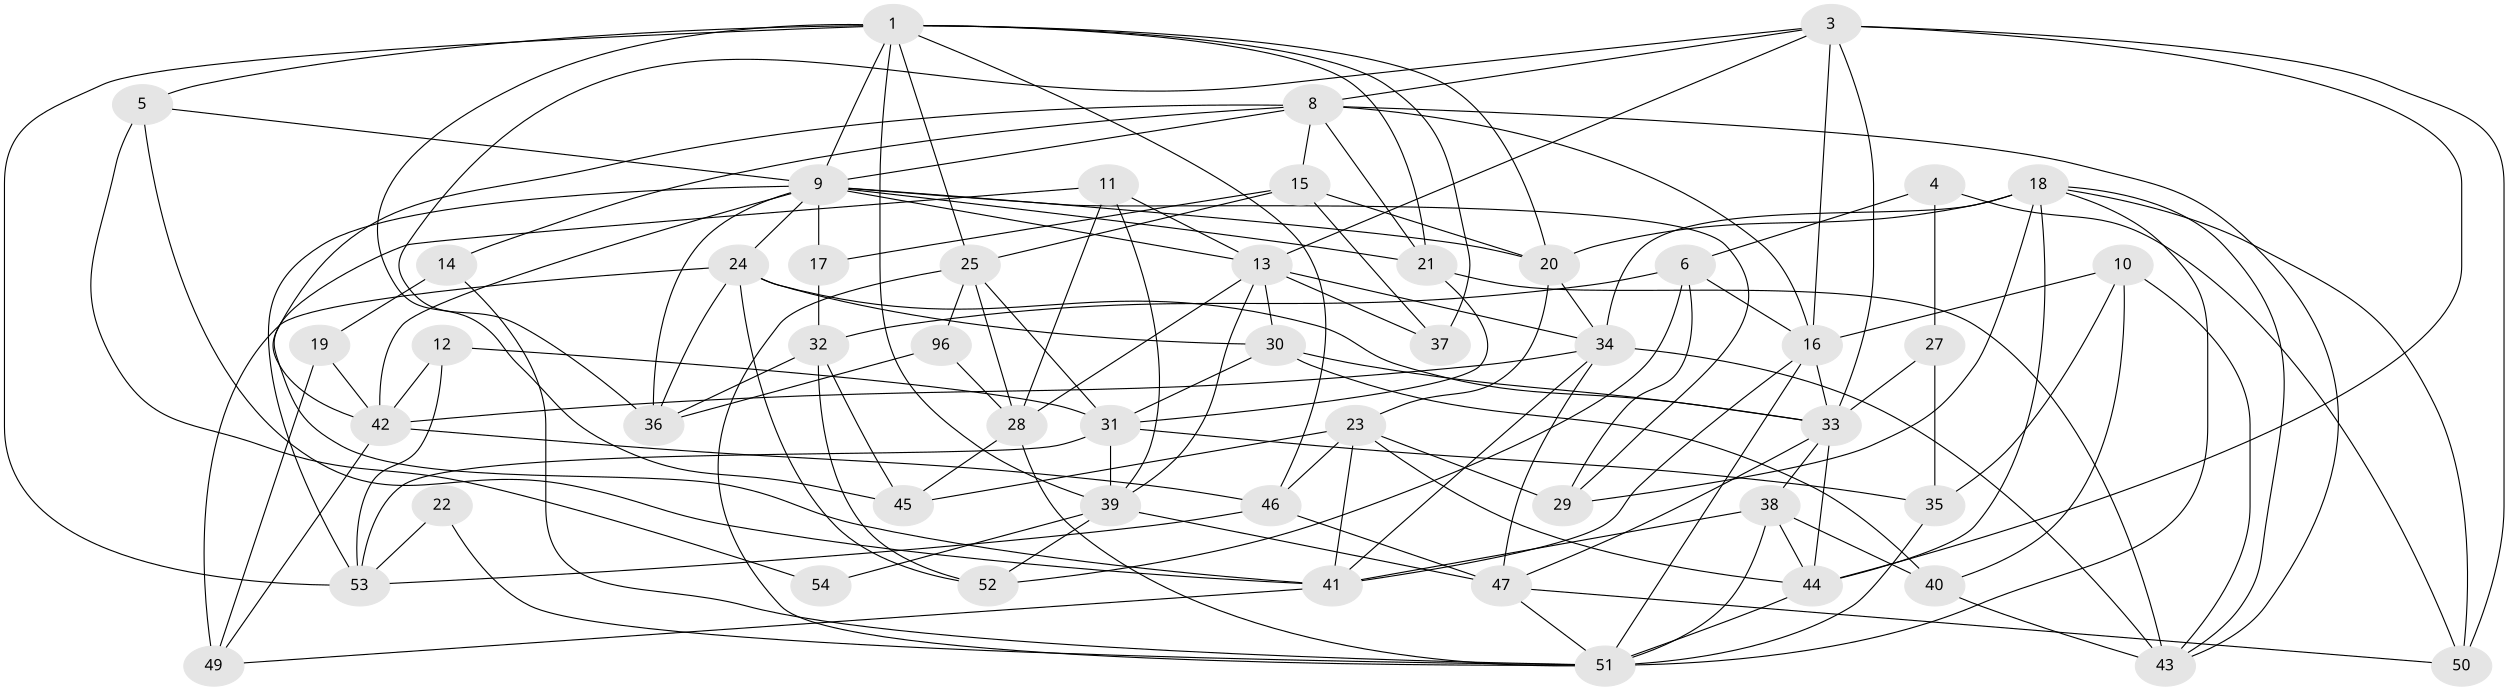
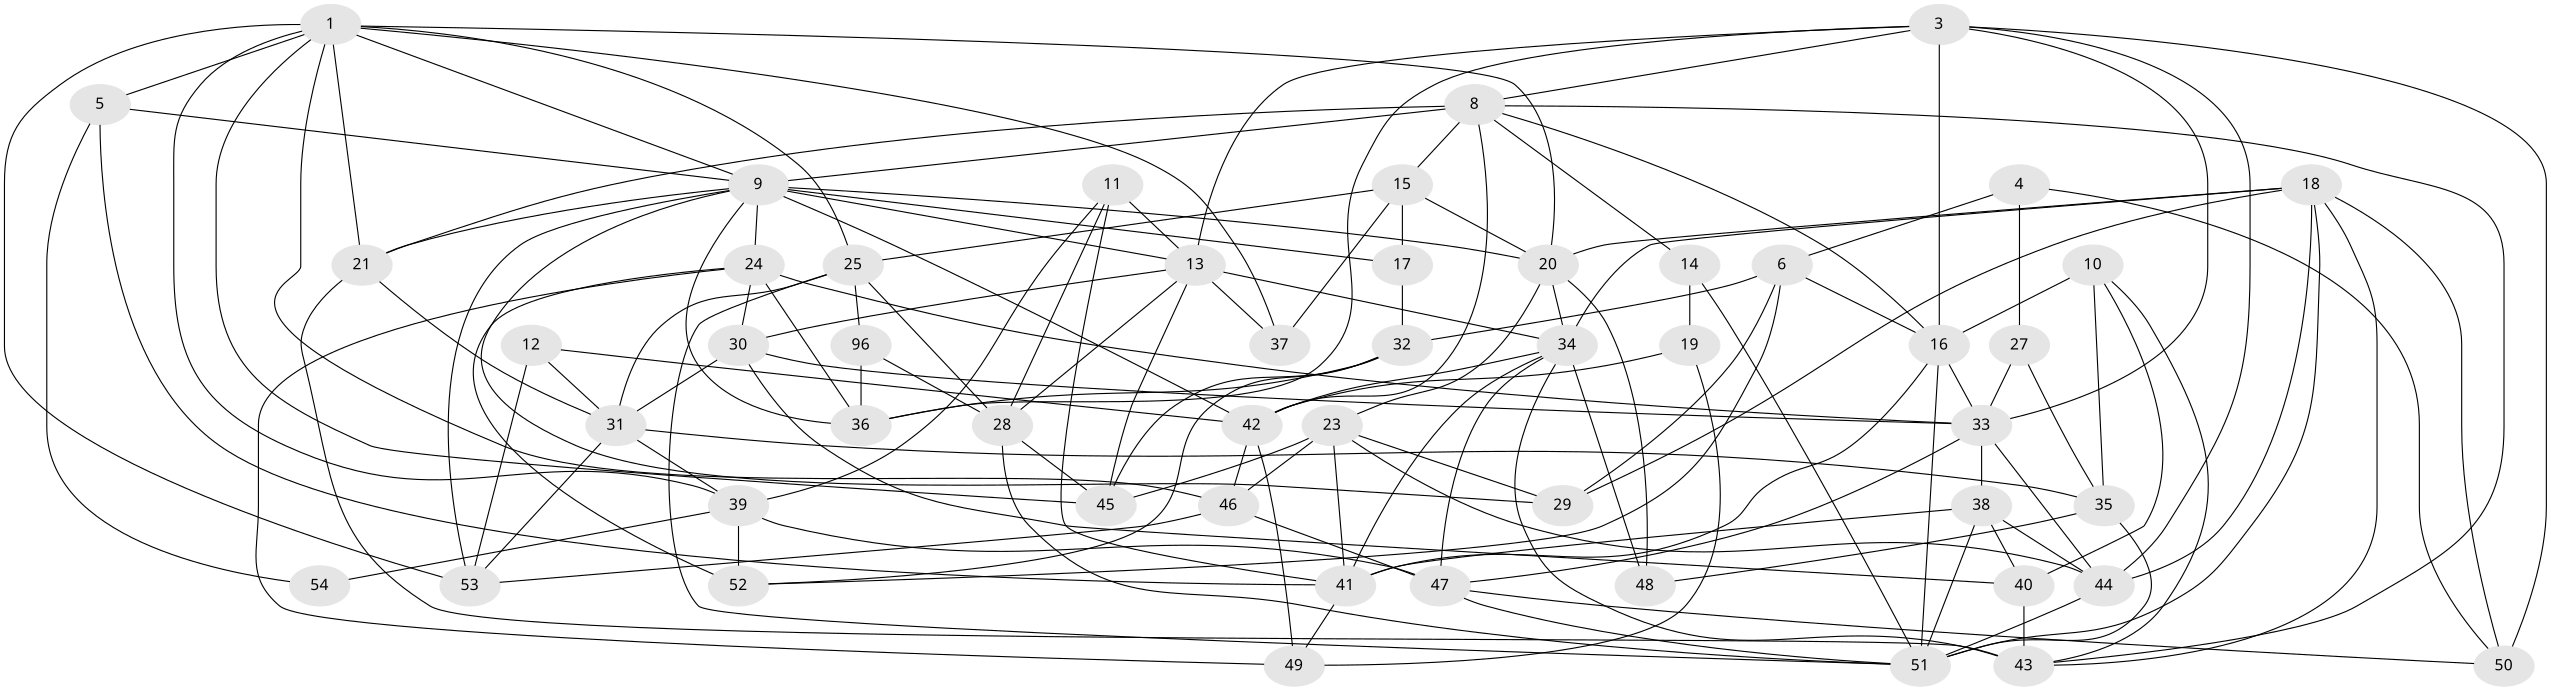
(1212, 401) -> (1142, 383)
(442, 506) -> none
none -> (1645, 586)
